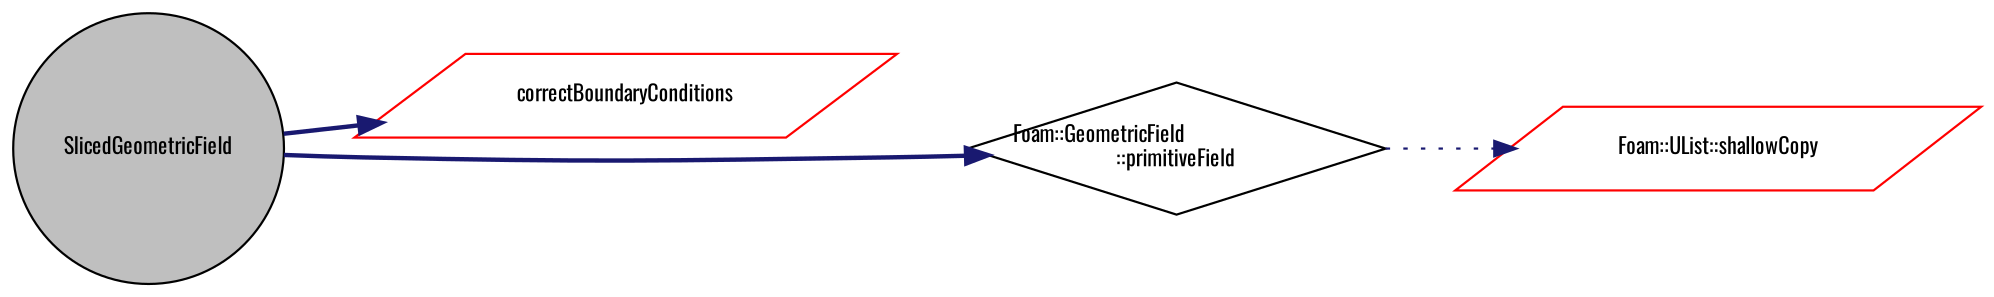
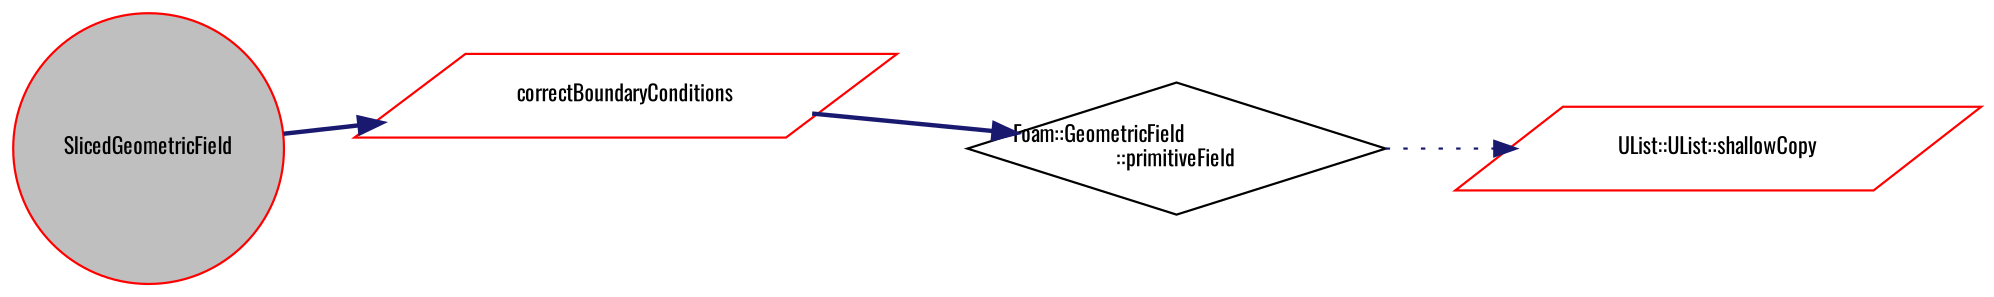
(149, 149) -> (149, 149)
(1718, 149) -> (1718, 149)
(625, 161) -> (903, 122)
